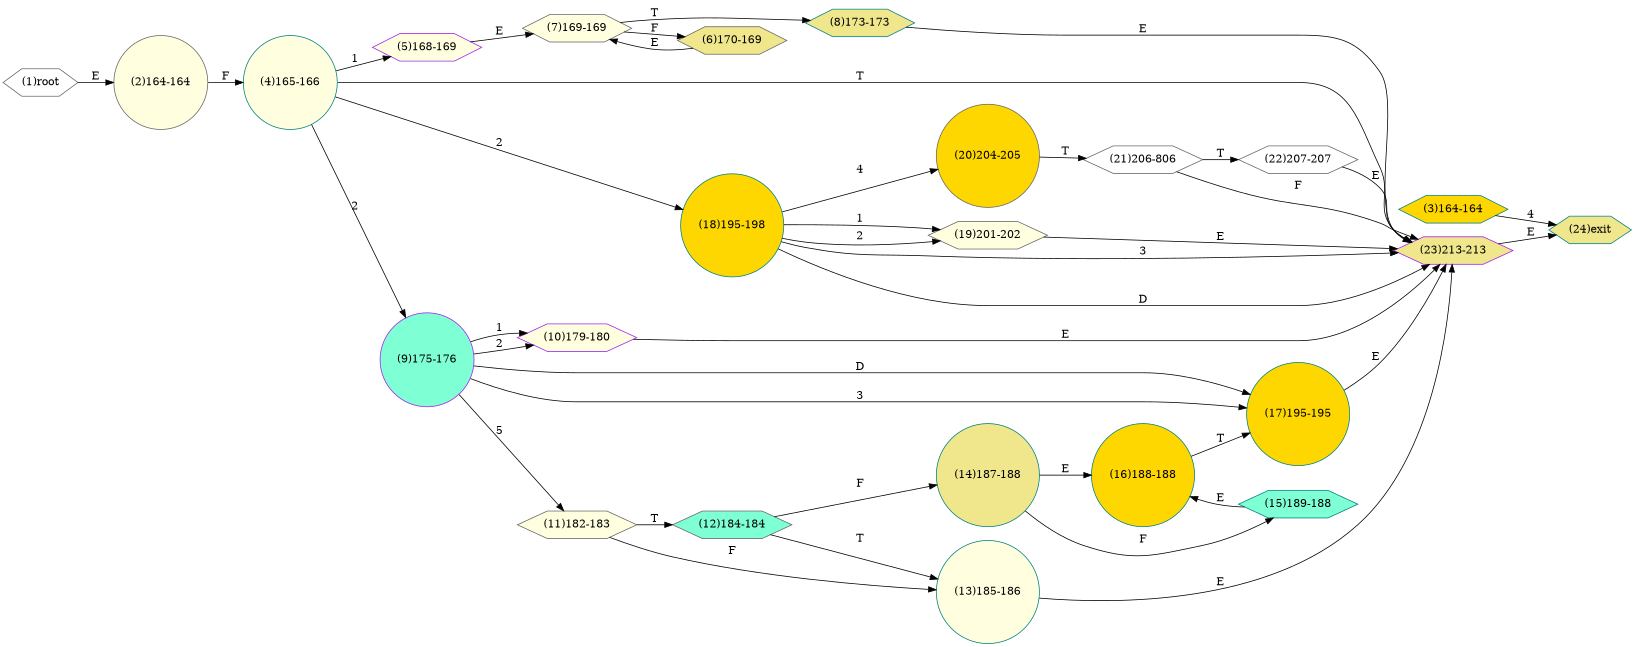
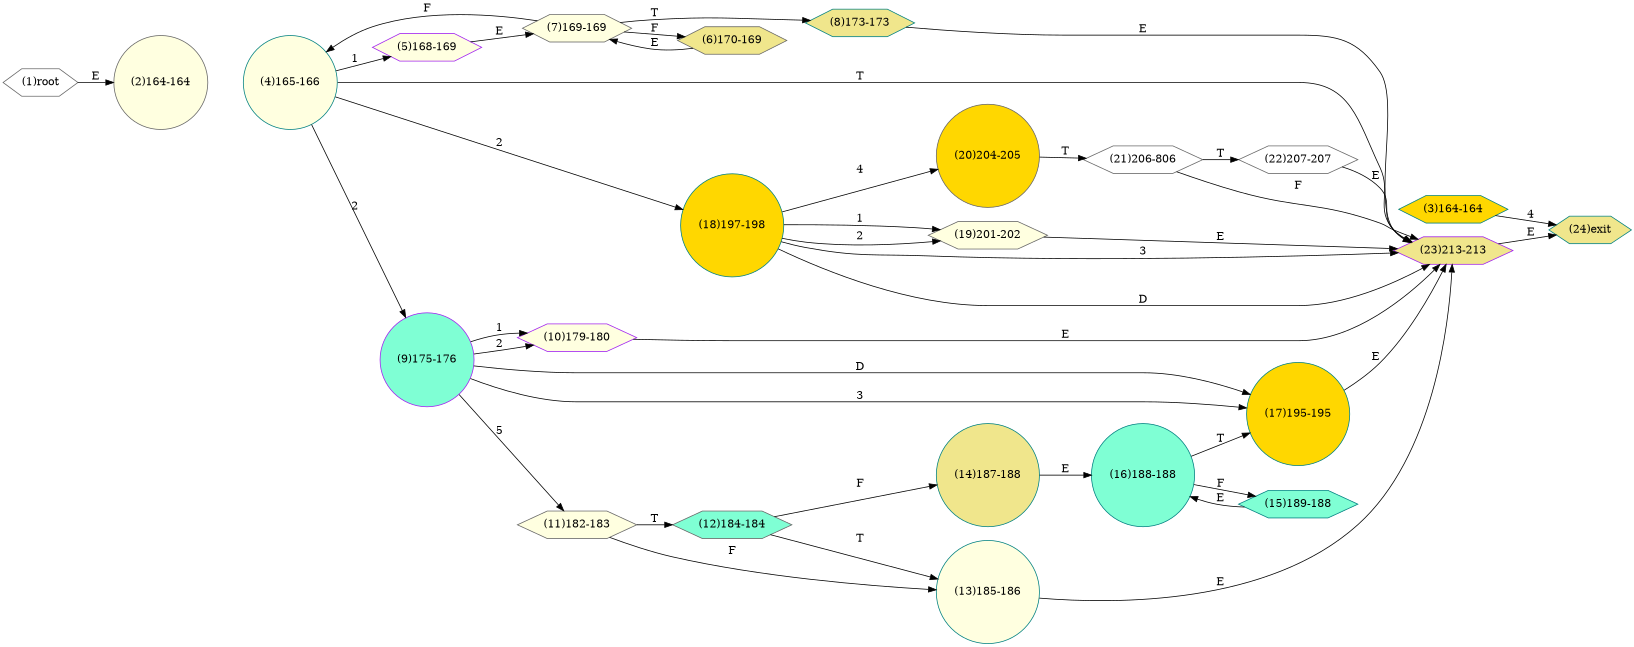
(222, 82) -> (432, 16)
(732, 225) -> (732, 225)
(1143, 475) -> (1143, 475)
(1143, 556) -> (1221, 490)
